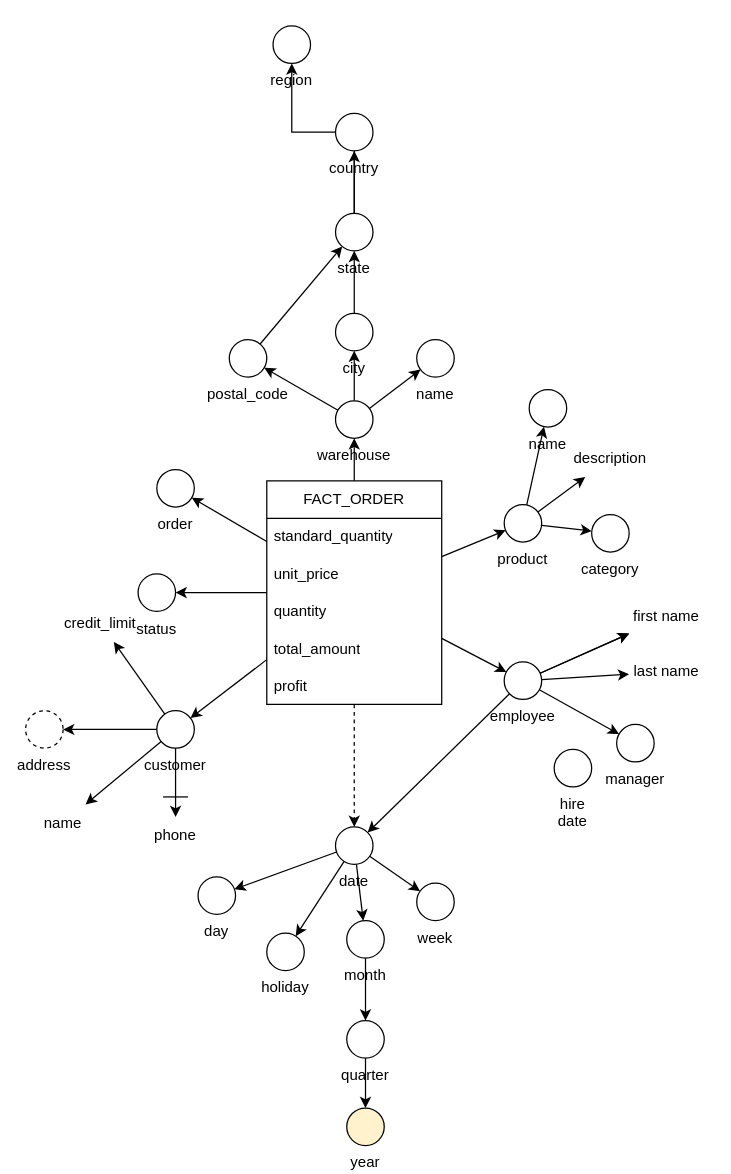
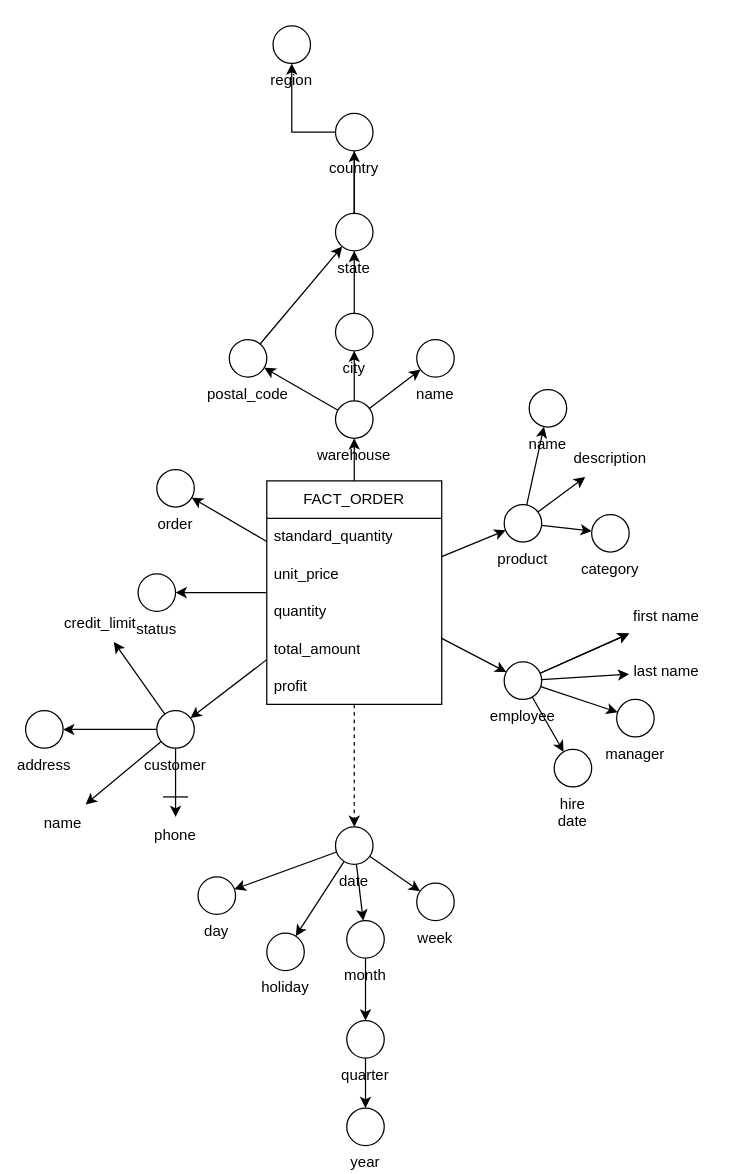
(44, 729) -> (44, 729)
(636, 743) -> (636, 718)
(442, 760) -> (546, 720)
(366, 1127) -> (366, 1127)
